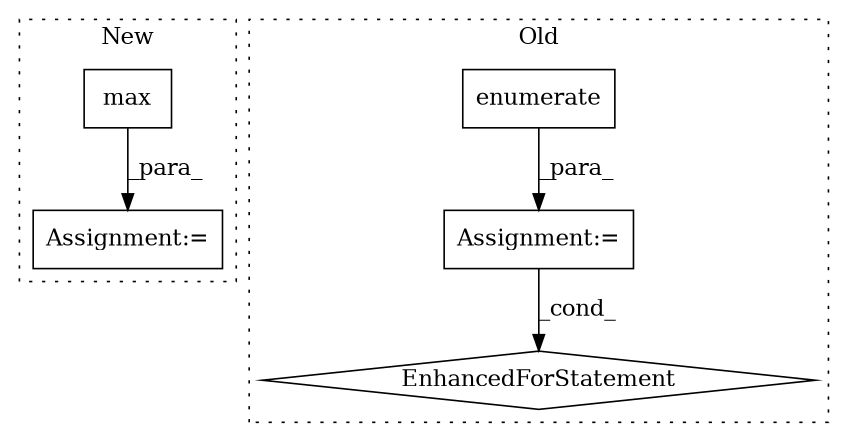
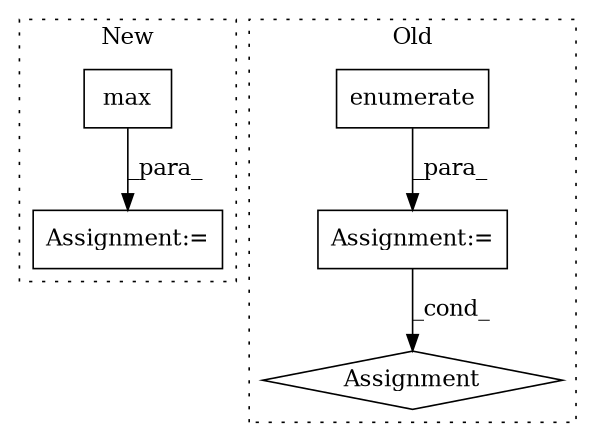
(539, 380) -> (413, 380)
